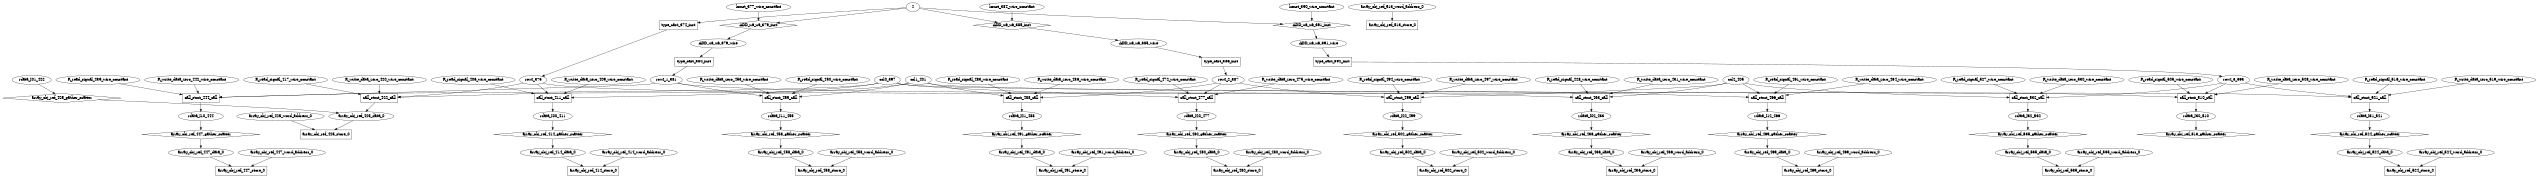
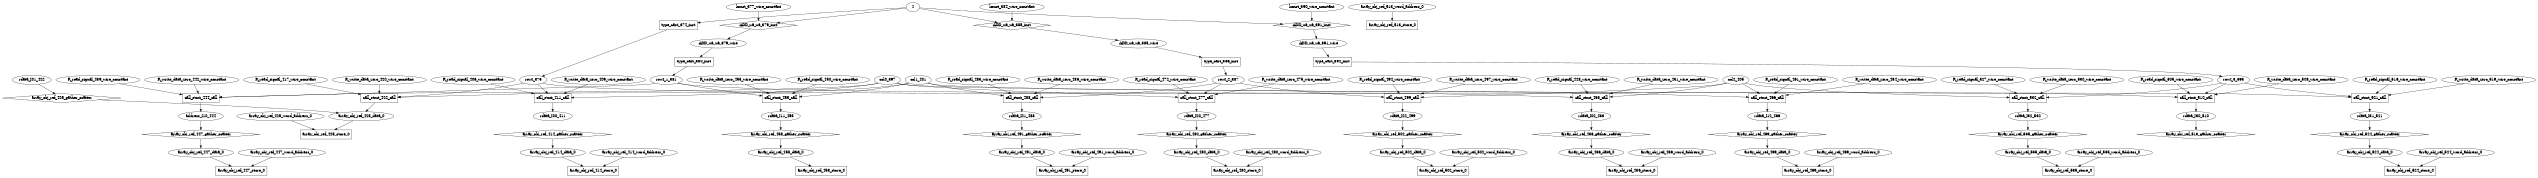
(201, 116) -> (201, 116)
(553, 124) -> none
(862, 153) -> none
